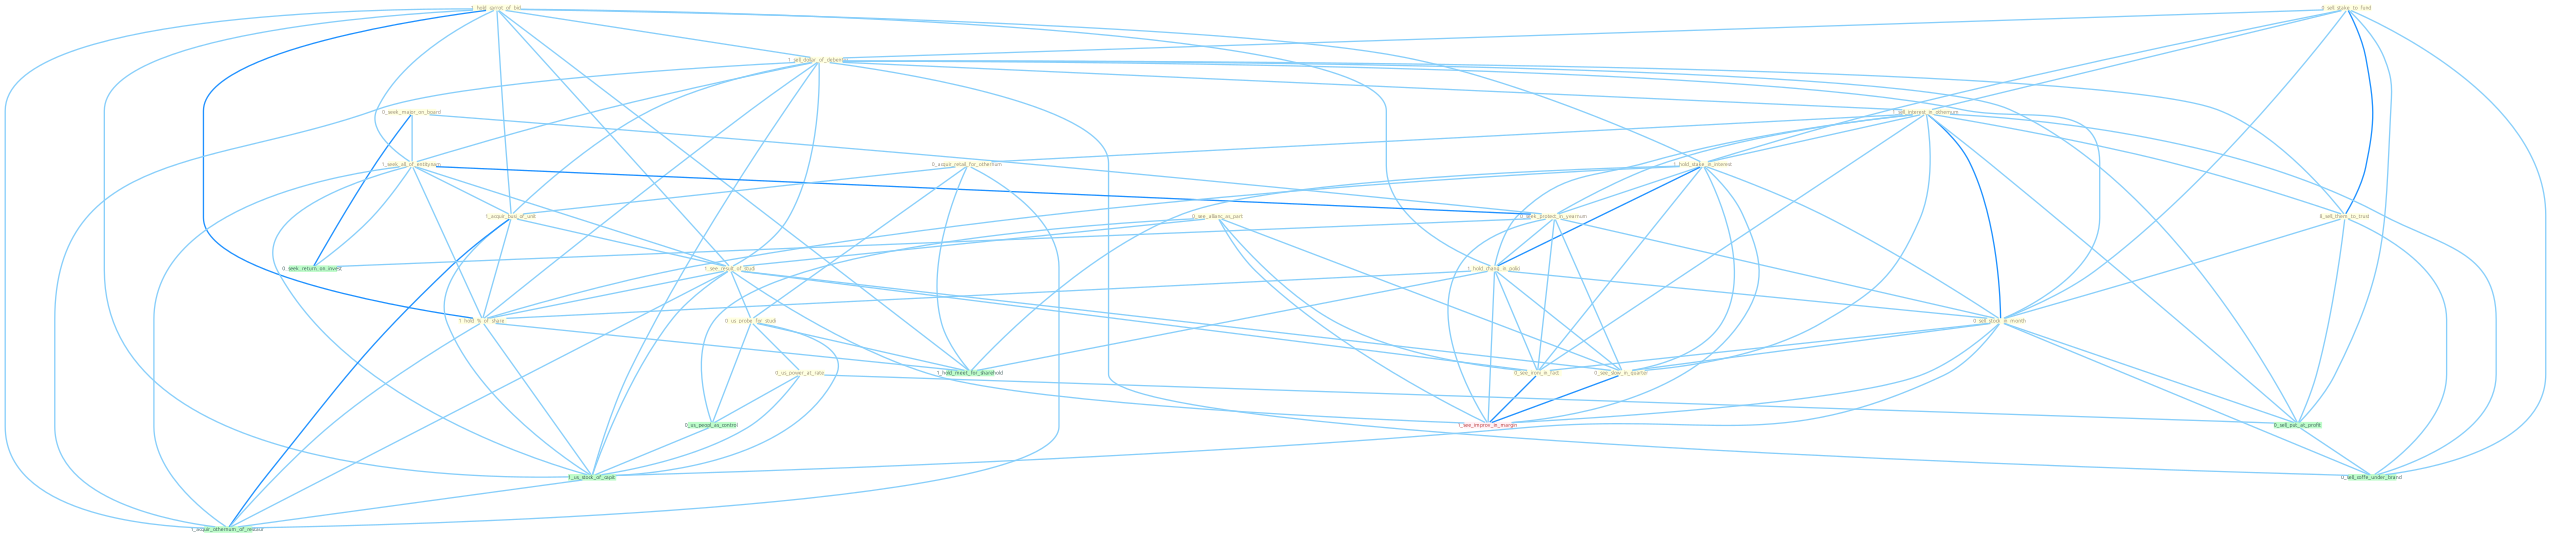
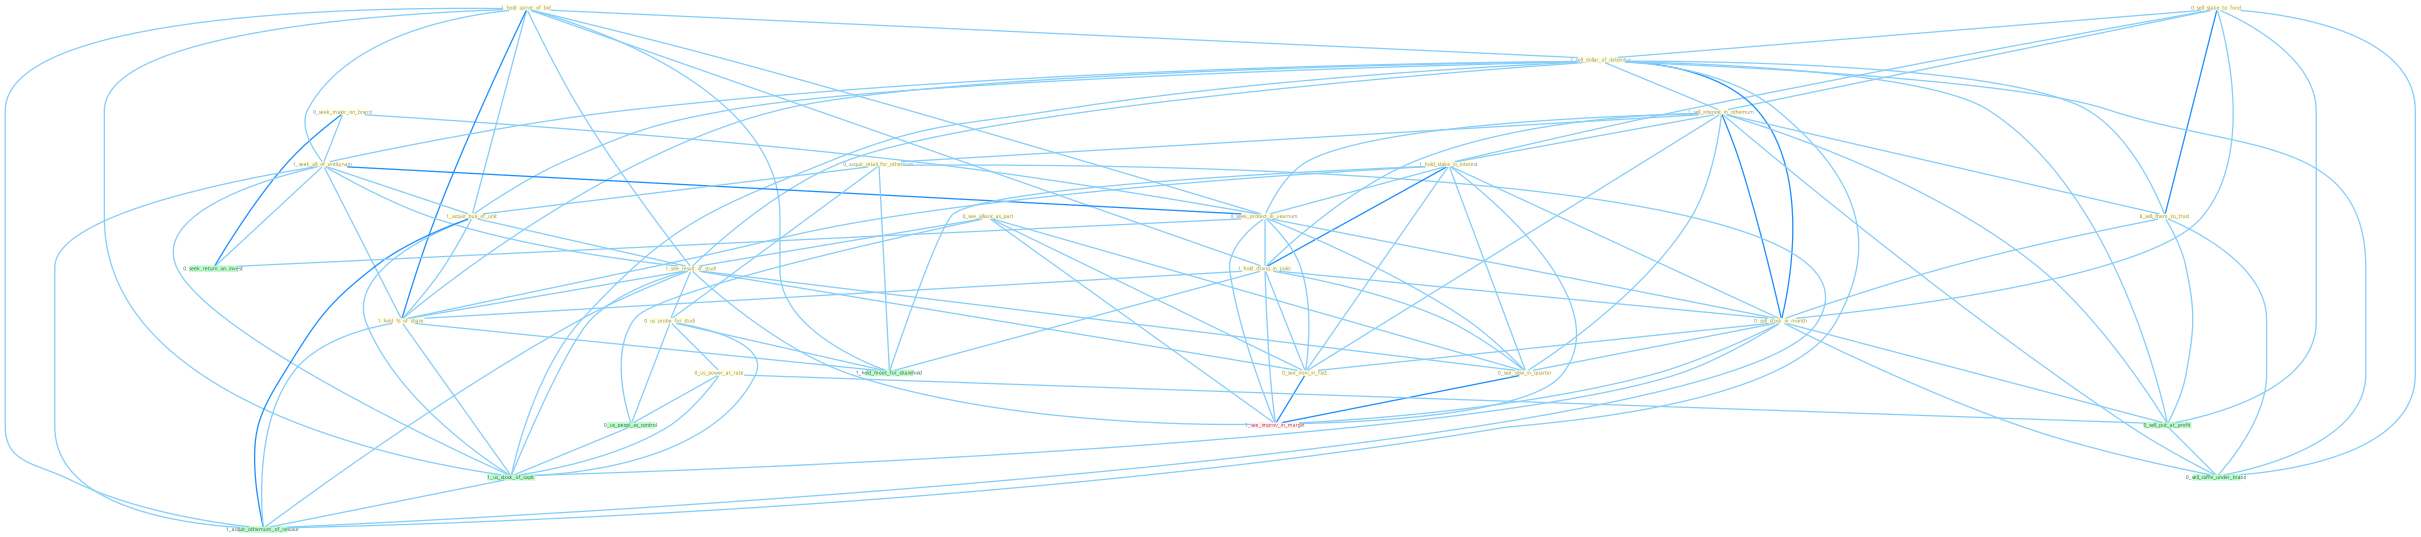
(1150, 32) -> (898, 107)
(1772, 87) -> (1776, 141)
